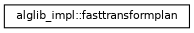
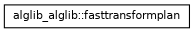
(97, 16) -> (97, 16)
